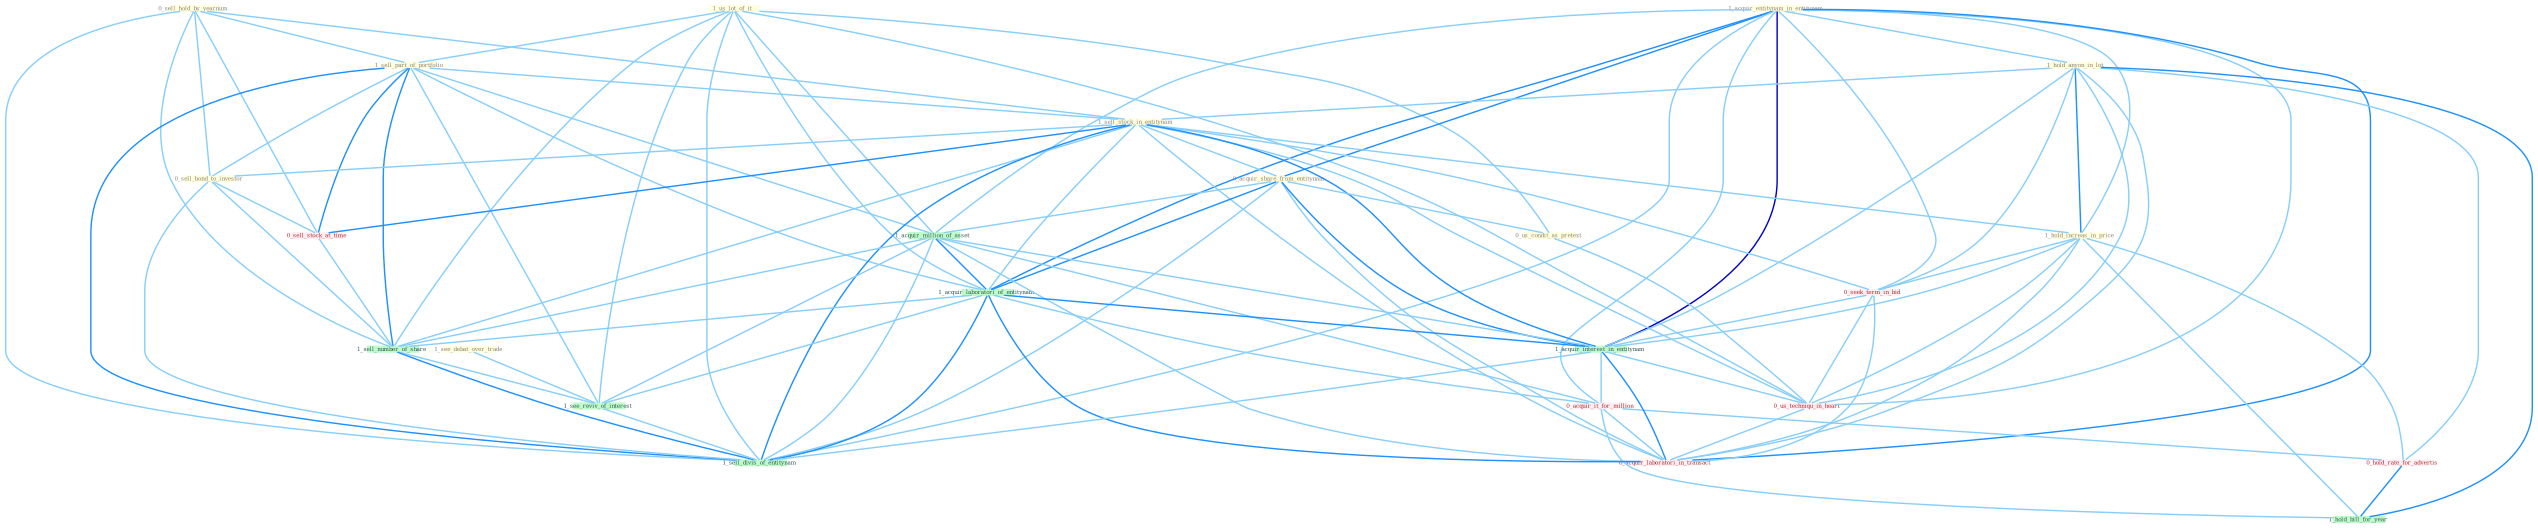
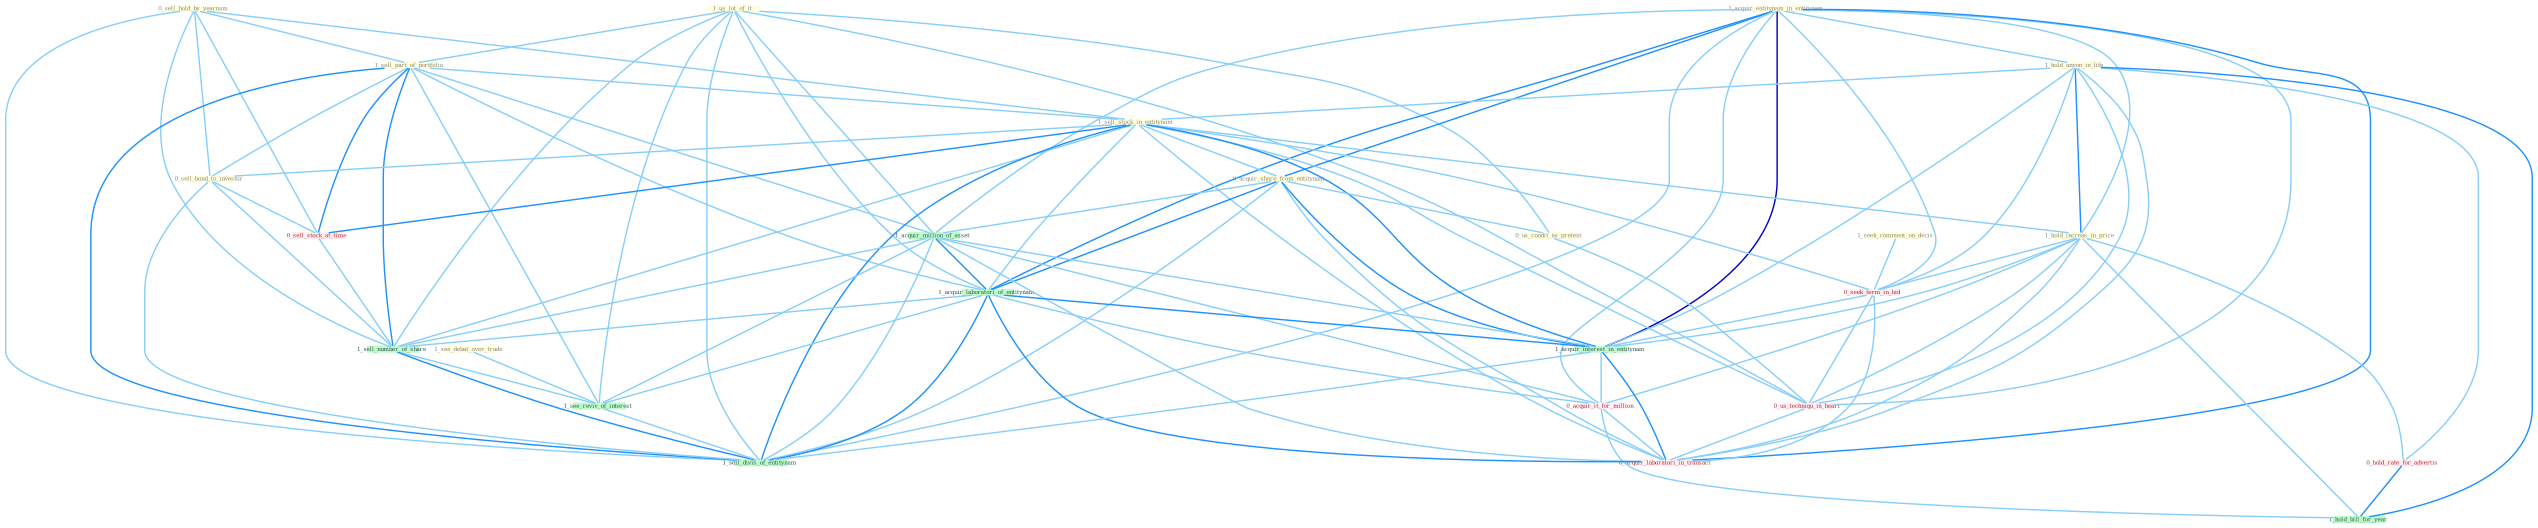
(2075, 65) -> (2075, 65)
none -> (1896, 236)
(1705, 378) -> none
(1964, 432) -> (1833, 333)
